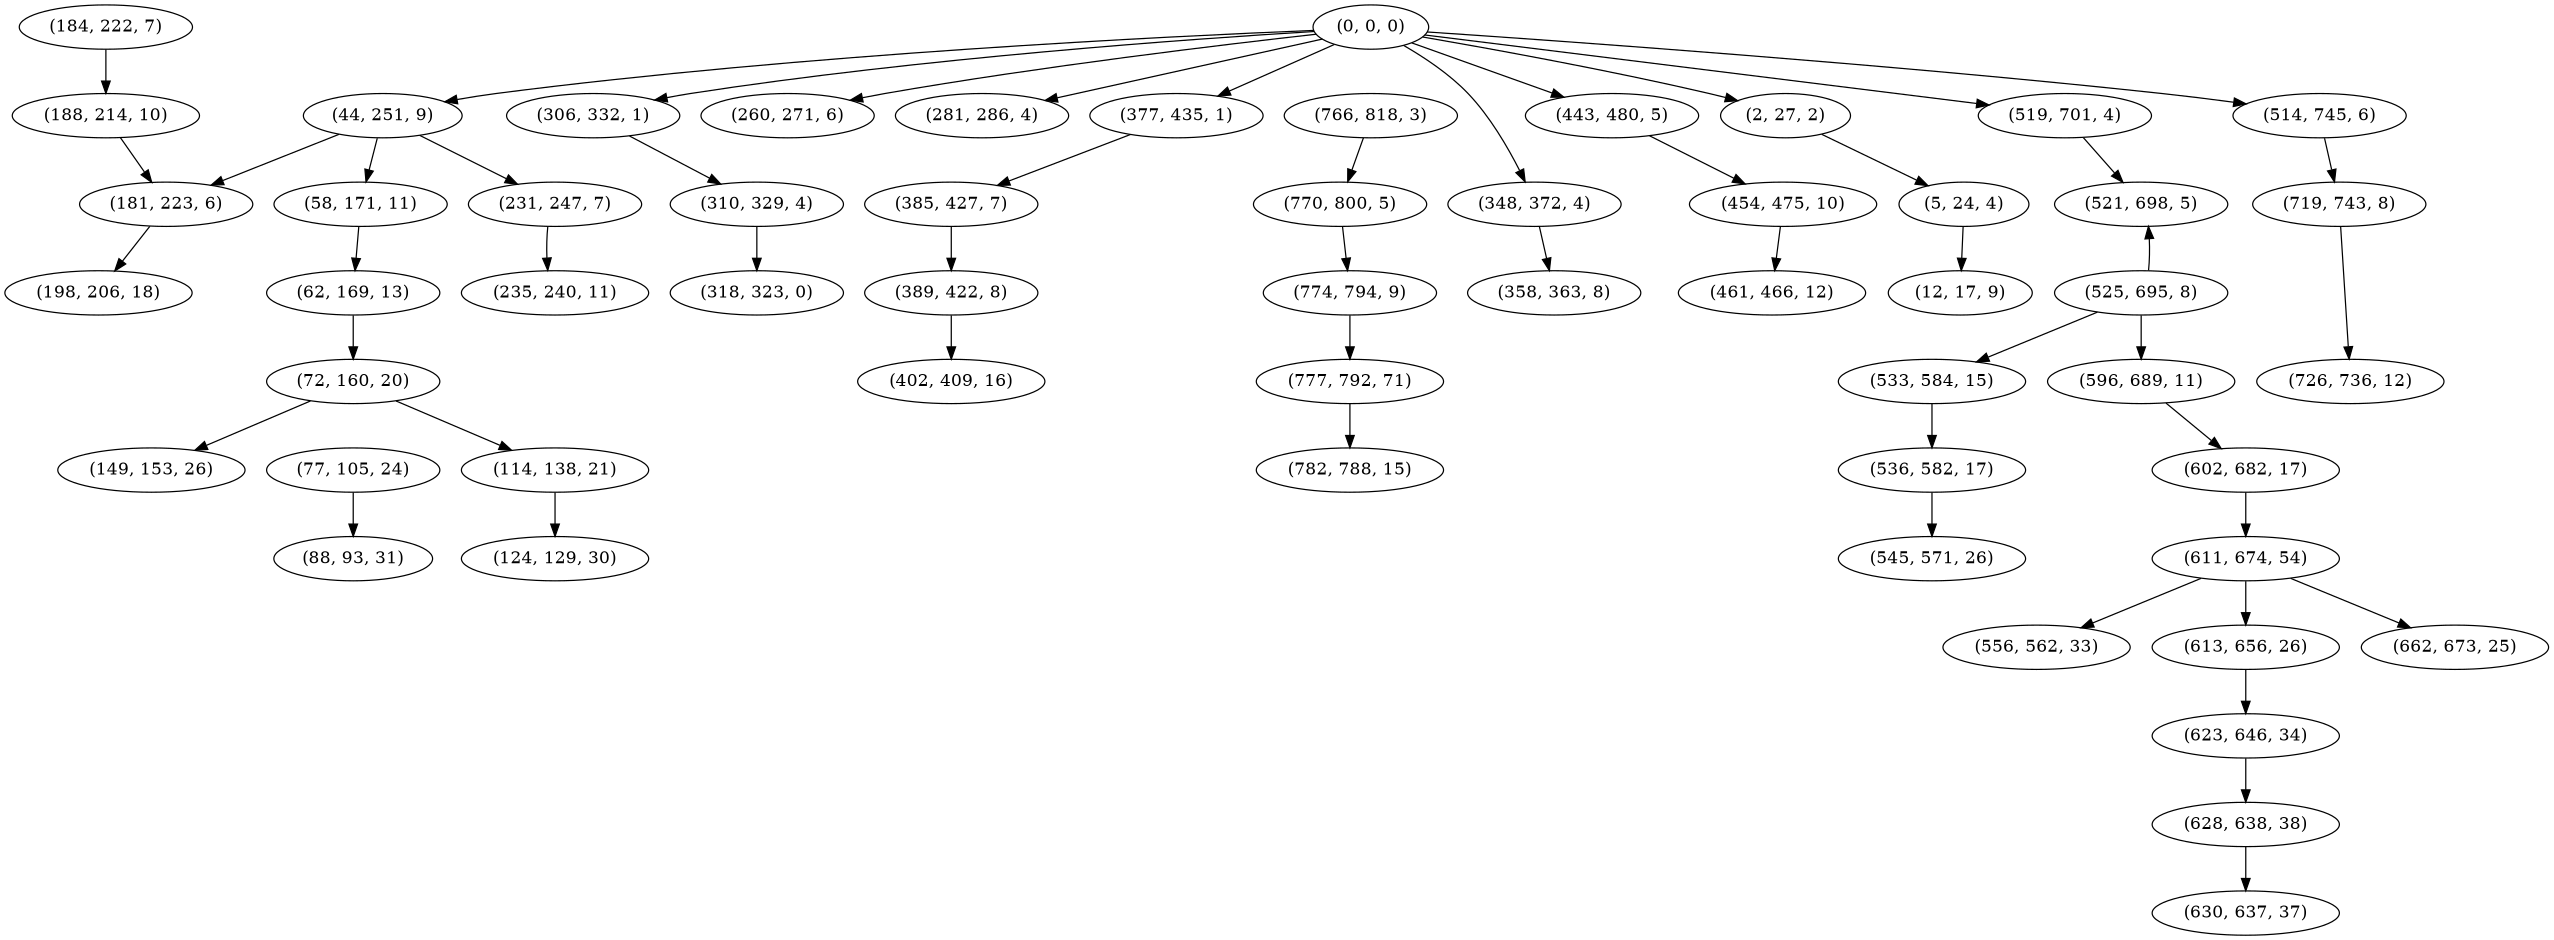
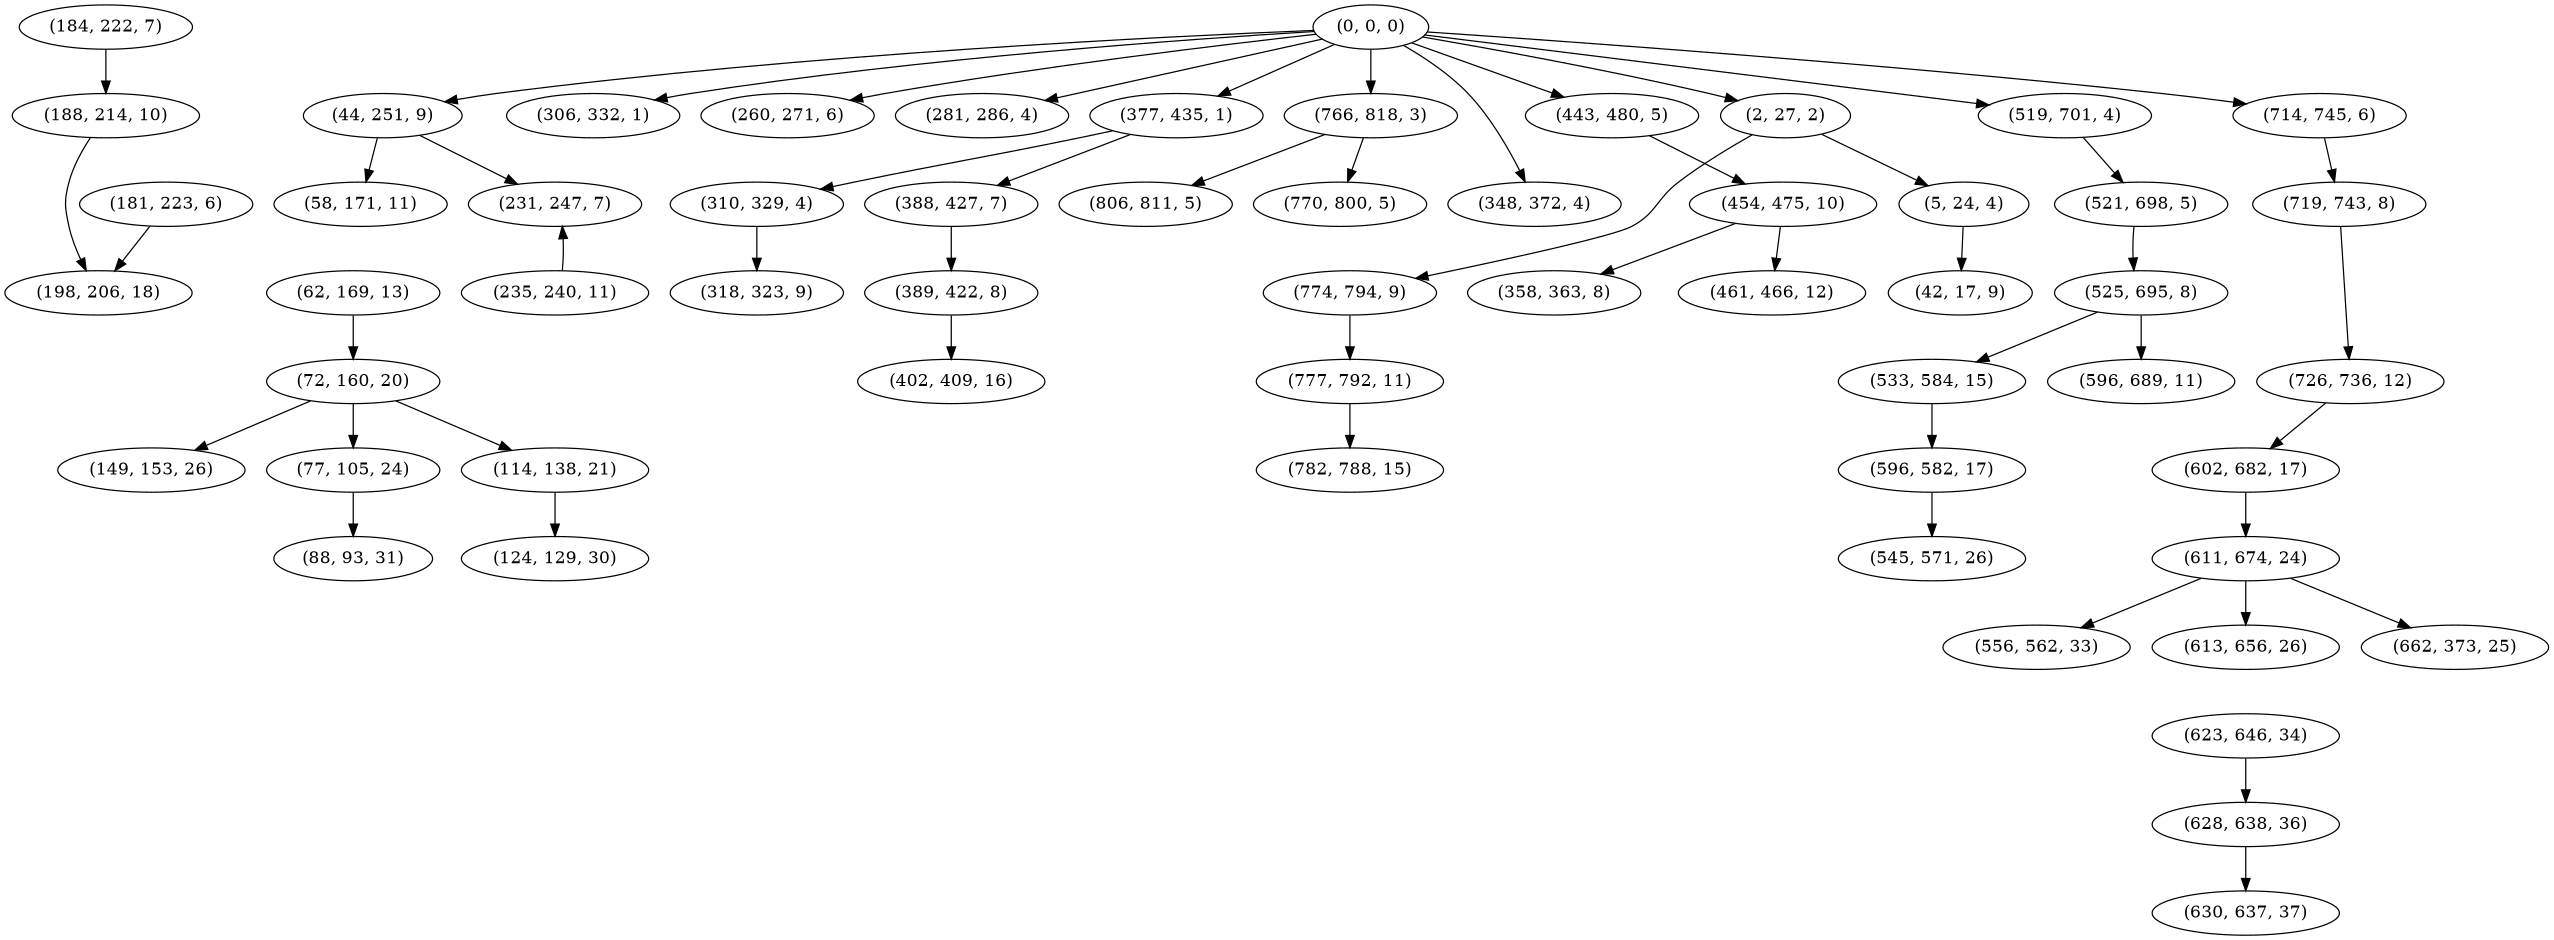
none -> (1371, 65)
(2320, 116) -> (2320, 116)
(132, 155) -> (66, 197)
(281, 157) -> none
(670, 157) -> (973, 159)
(951, 204) -> (951, 204)
none -> (1146, 204)
(547, 242) -> (563, 255)
(357, 243) -> none
(1344, 243) -> (1604, 236)
(1543, 243) -> (1674, 247)
(2149, 255) -> (2133, 242)
(757, 293) -> (757, 293)
(1960, 293) -> (1960, 293)
(1350, 381) -> (1350, 381)
none -> (353, 420)
(2189, 422) -> (2303, 422)
(1932, 470) -> (1932, 470)
(2246, 559) -> (2246, 559)
(2455, 647) -> (2455, 647)
(2246, 686) -> none
(2246, 824) -> (2246, 824)
